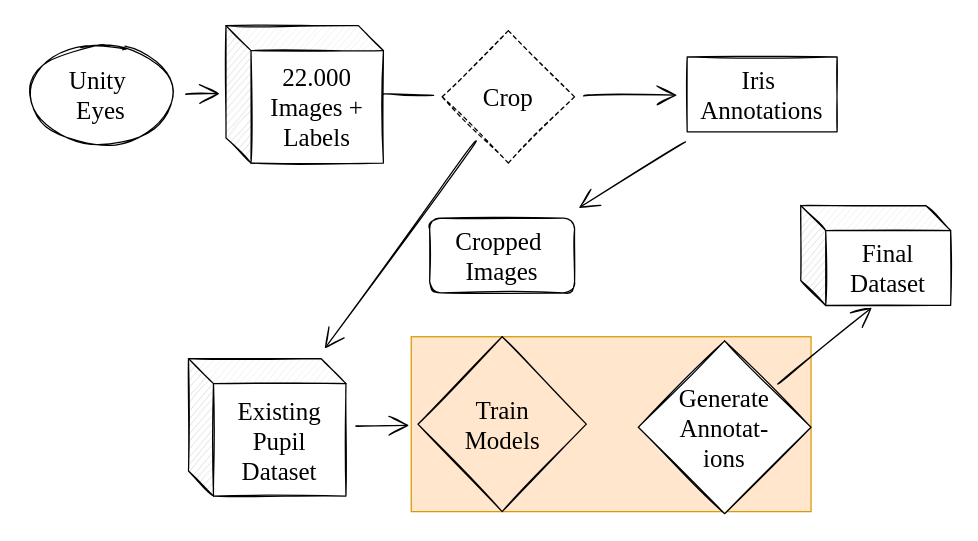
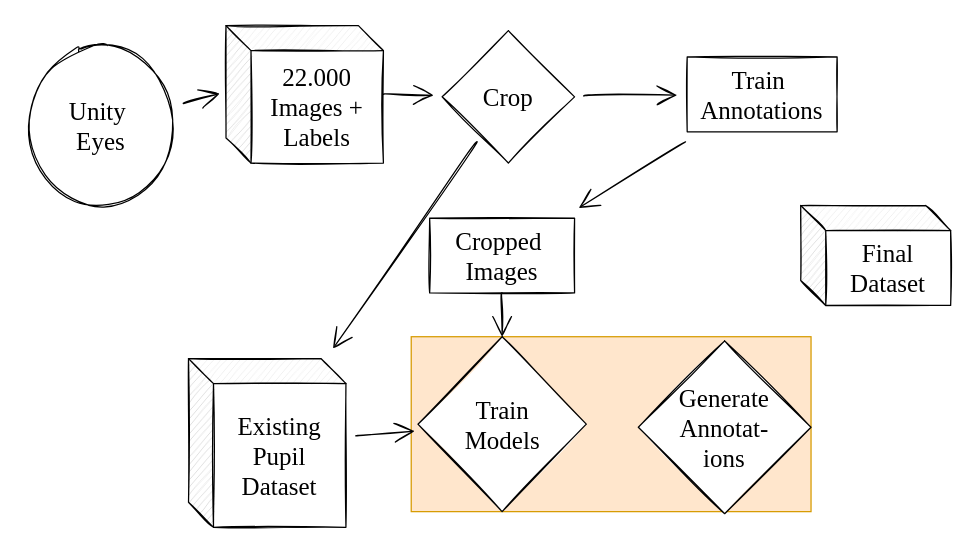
(101, 94) -> (101, 126)
(762, 94) -> (762, 94)
(427, 95) -> (426, 95)
(508, 97) -> (508, 97)
(502, 256) -> (502, 256)
none -> (502, 315)
(824, 346) -> none
(502, 424) -> (502, 424)
(267, 428) -> (267, 443)
